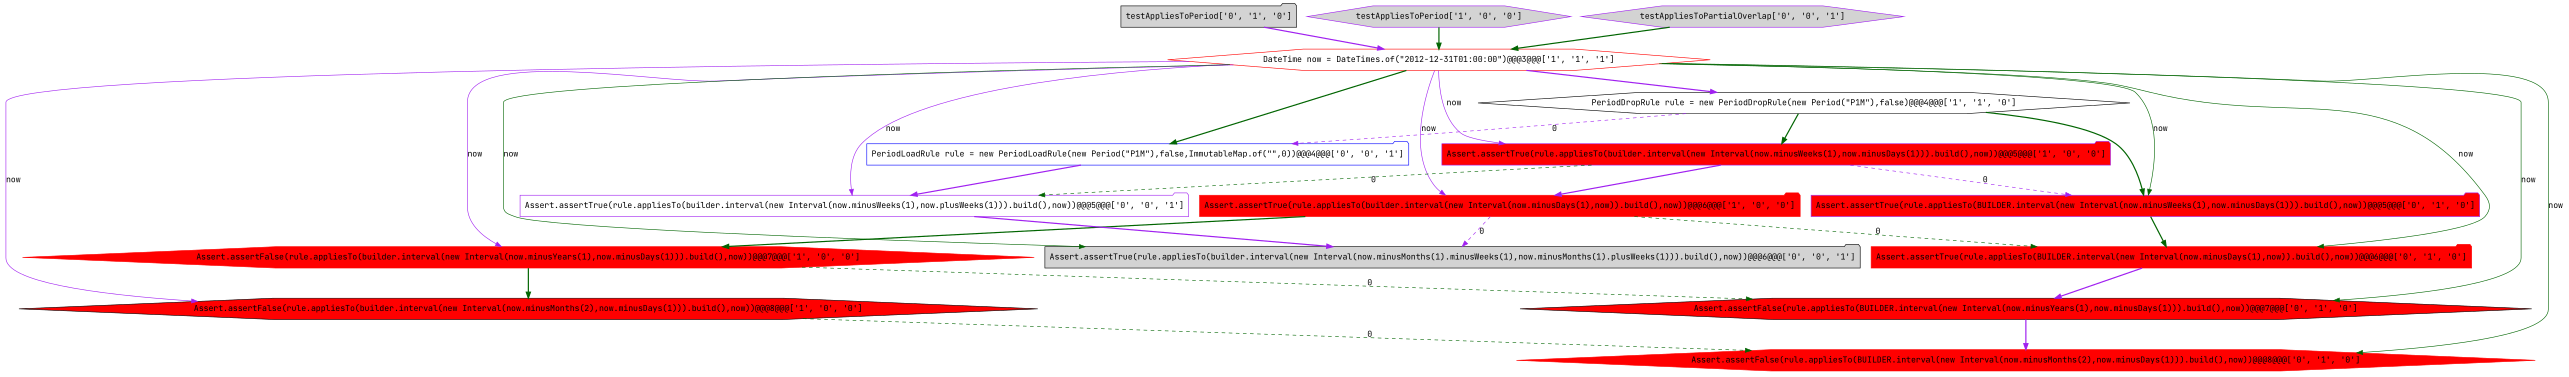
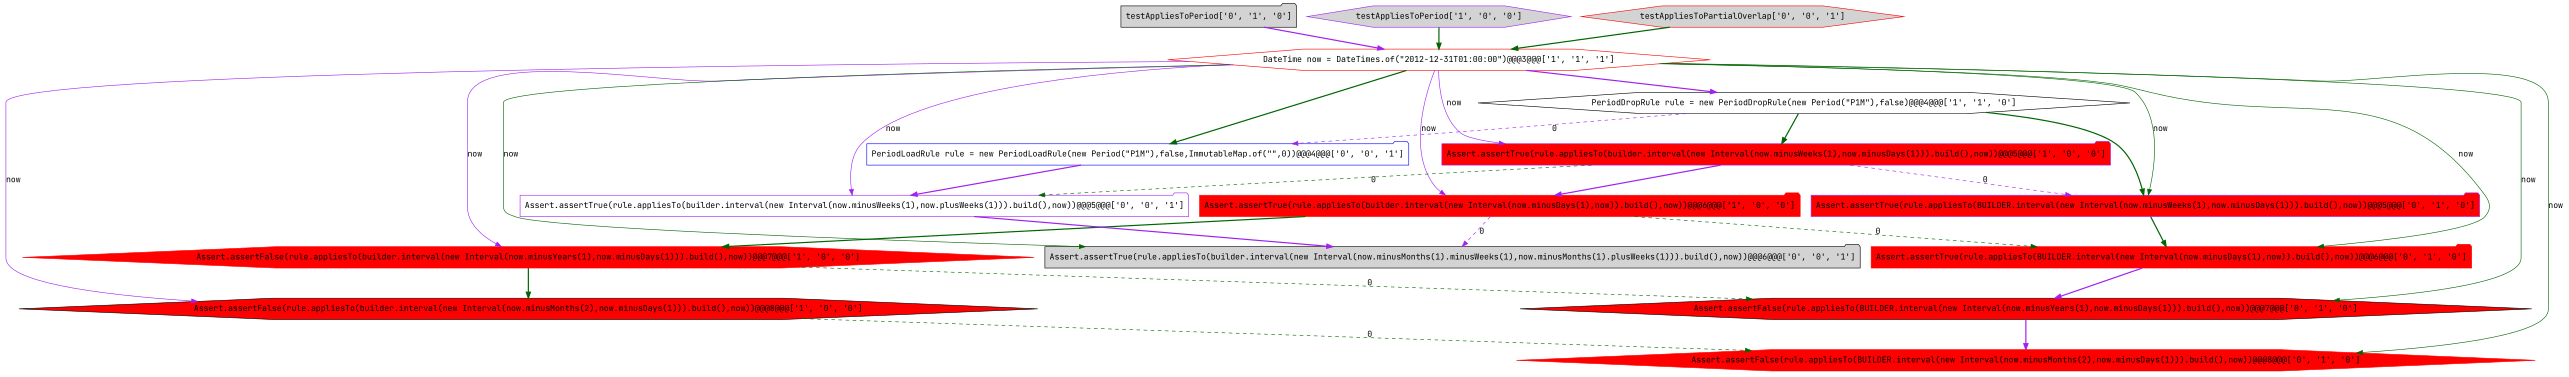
(1742, 17) -> (1742, 17)
